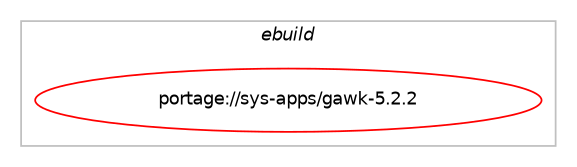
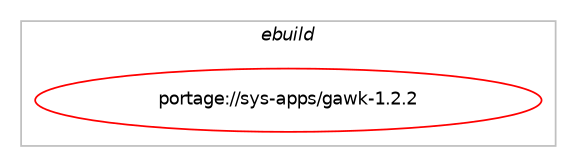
(288, 100) -> (288, 100)
